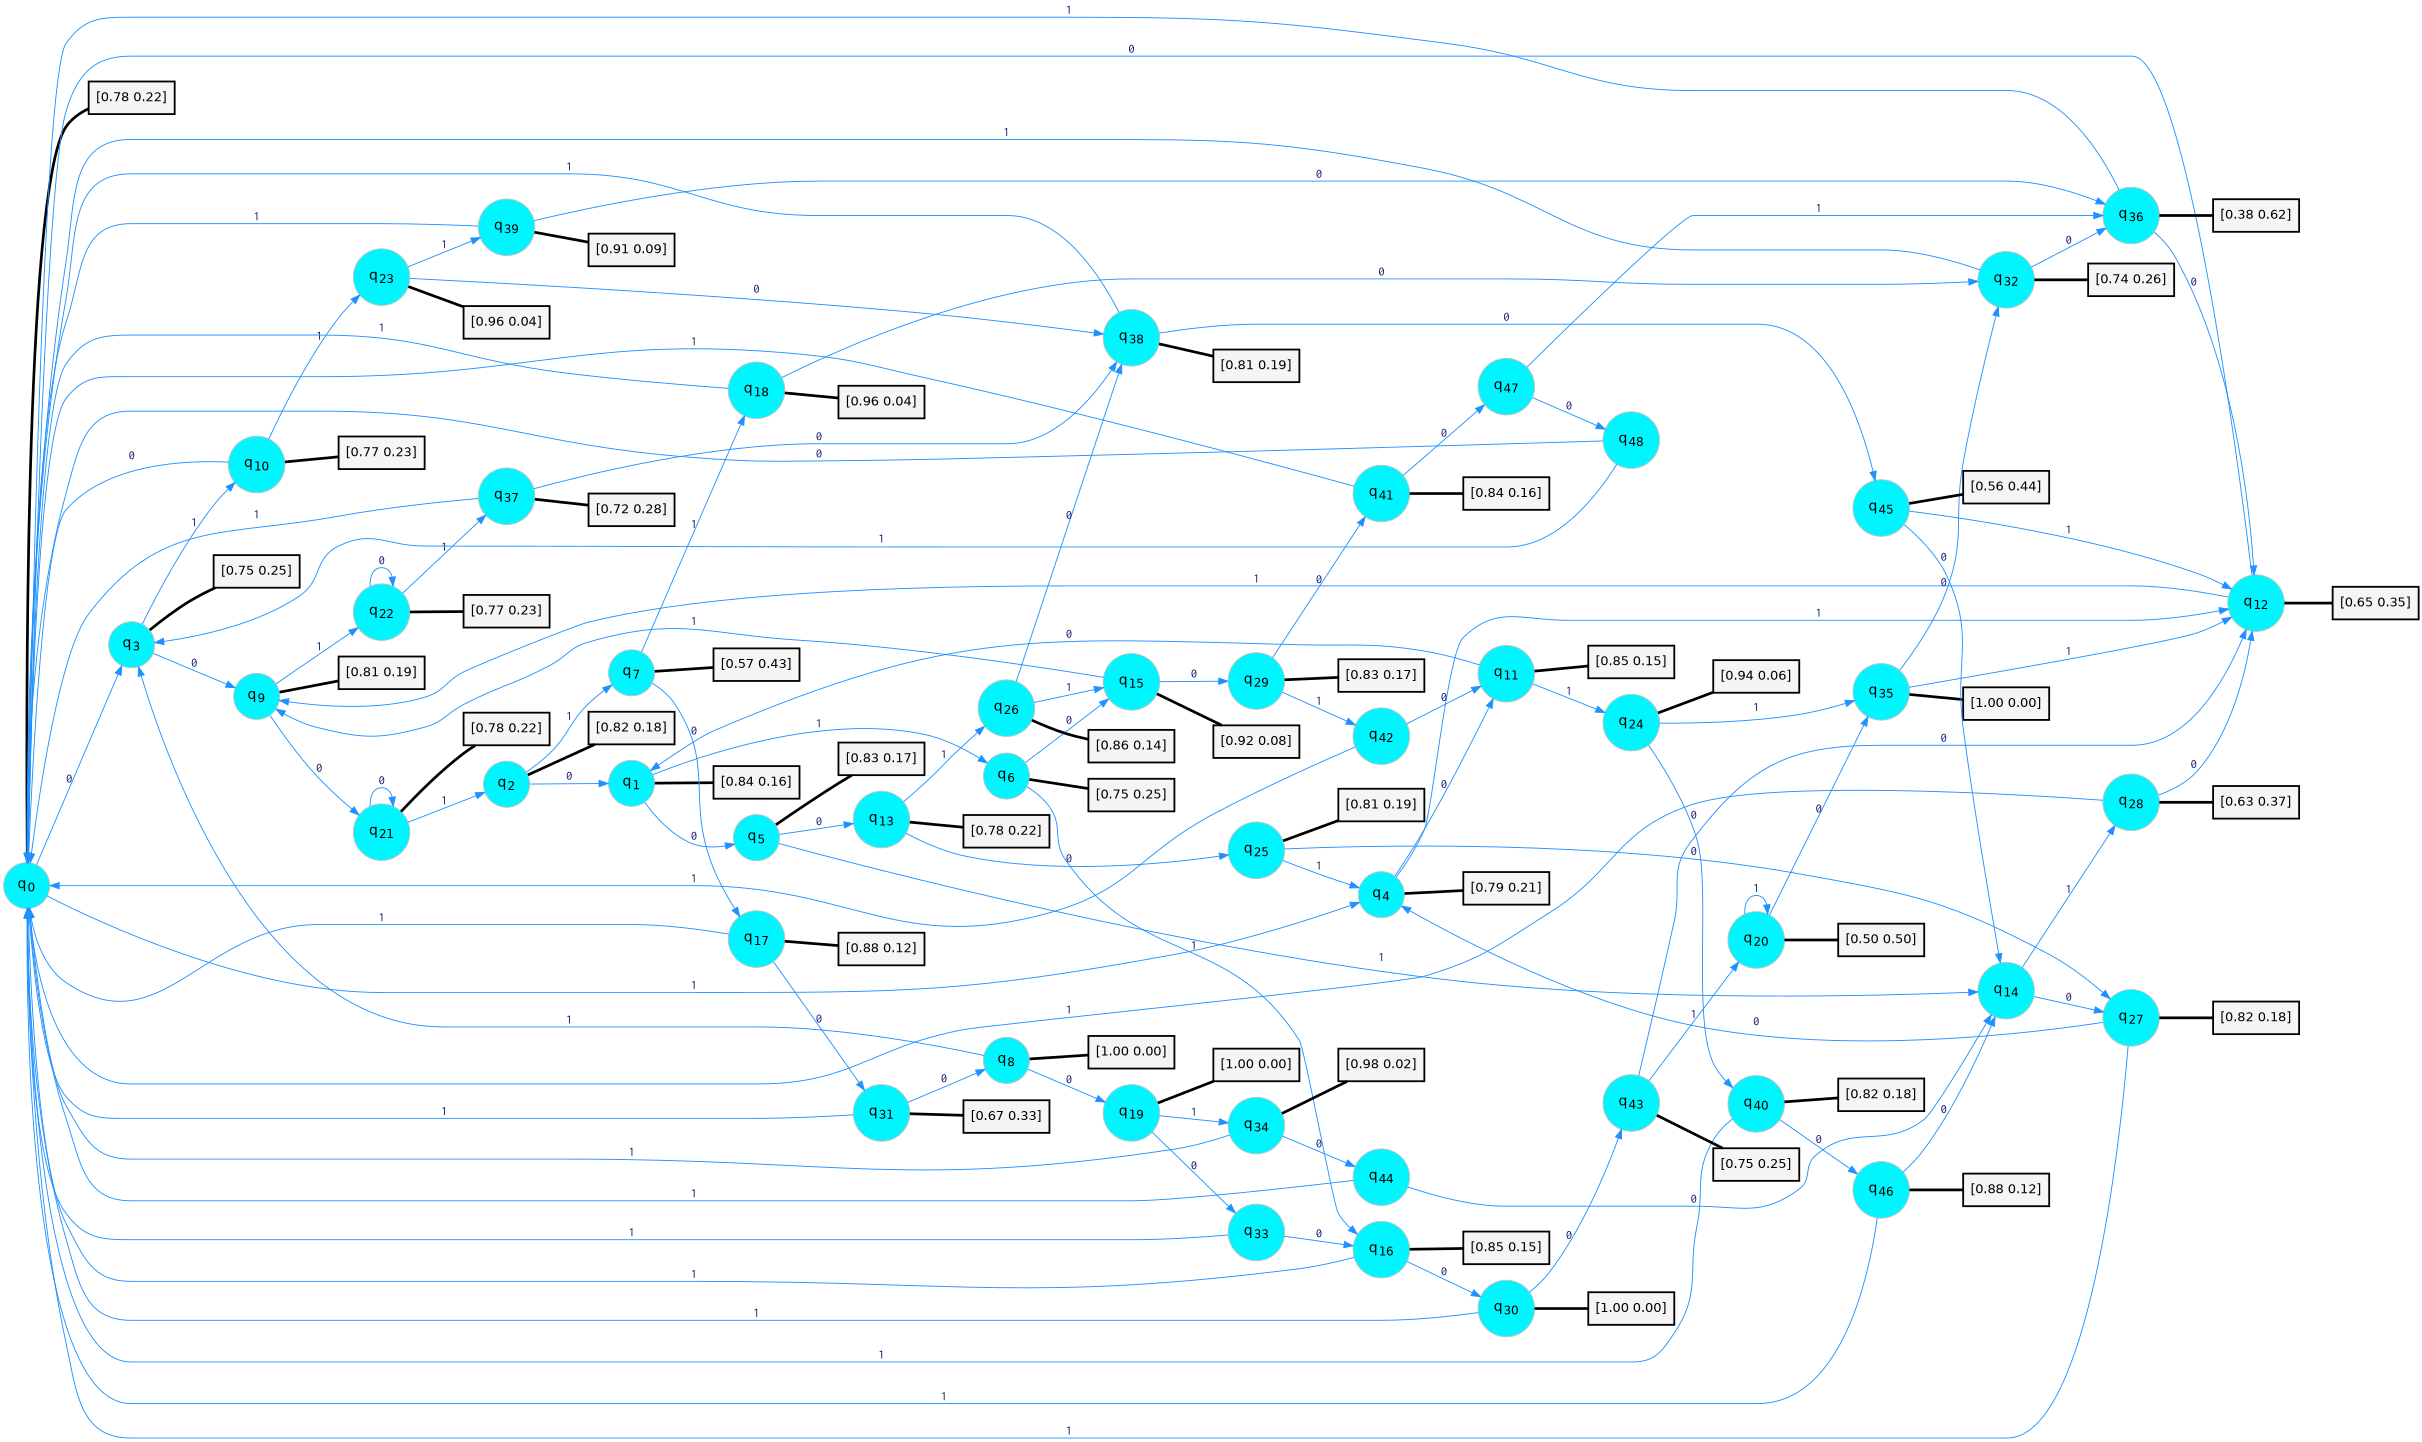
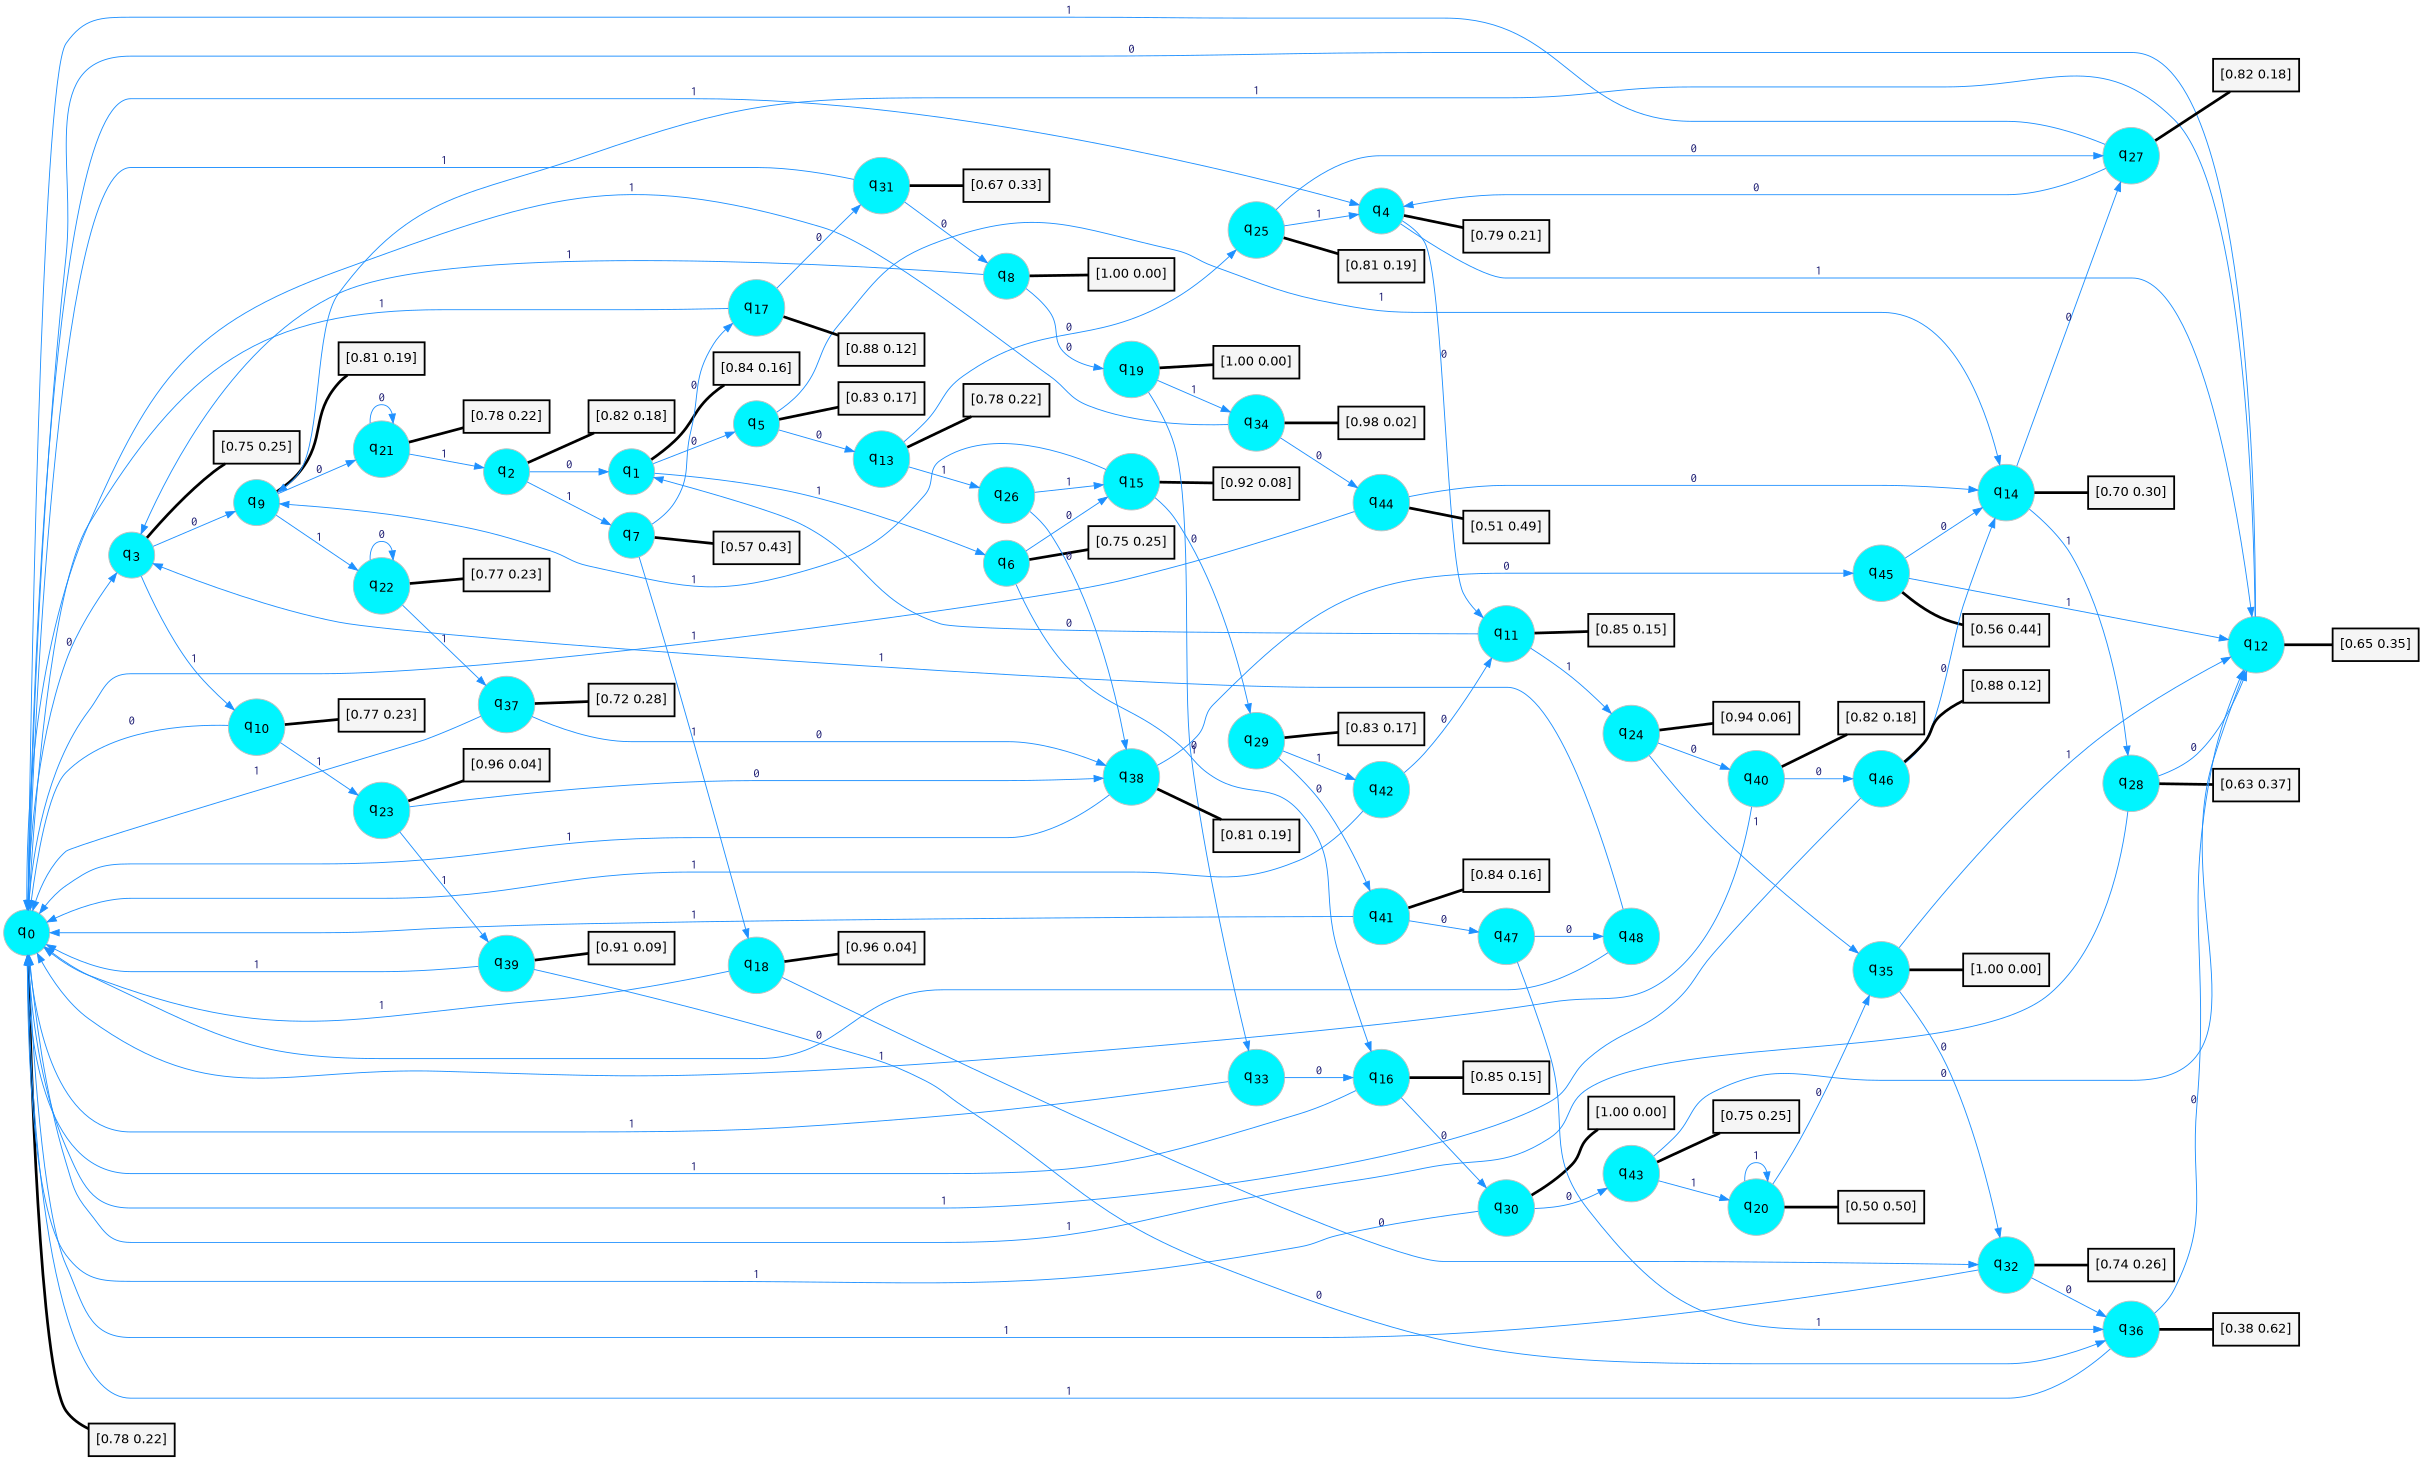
none -> (2131, 493)
none -> (1506, 527)
(1131, 746) -> none
